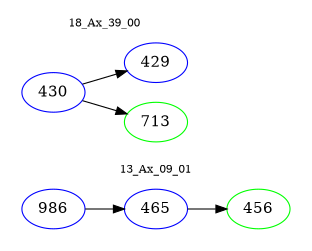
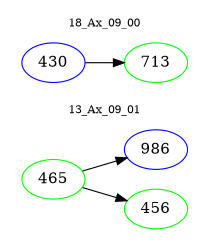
(105, 24) -> (105, 24)
(156, 63) -> none
(99, 209) -> (99, 166)
(156, 209) -> (53, 179)
